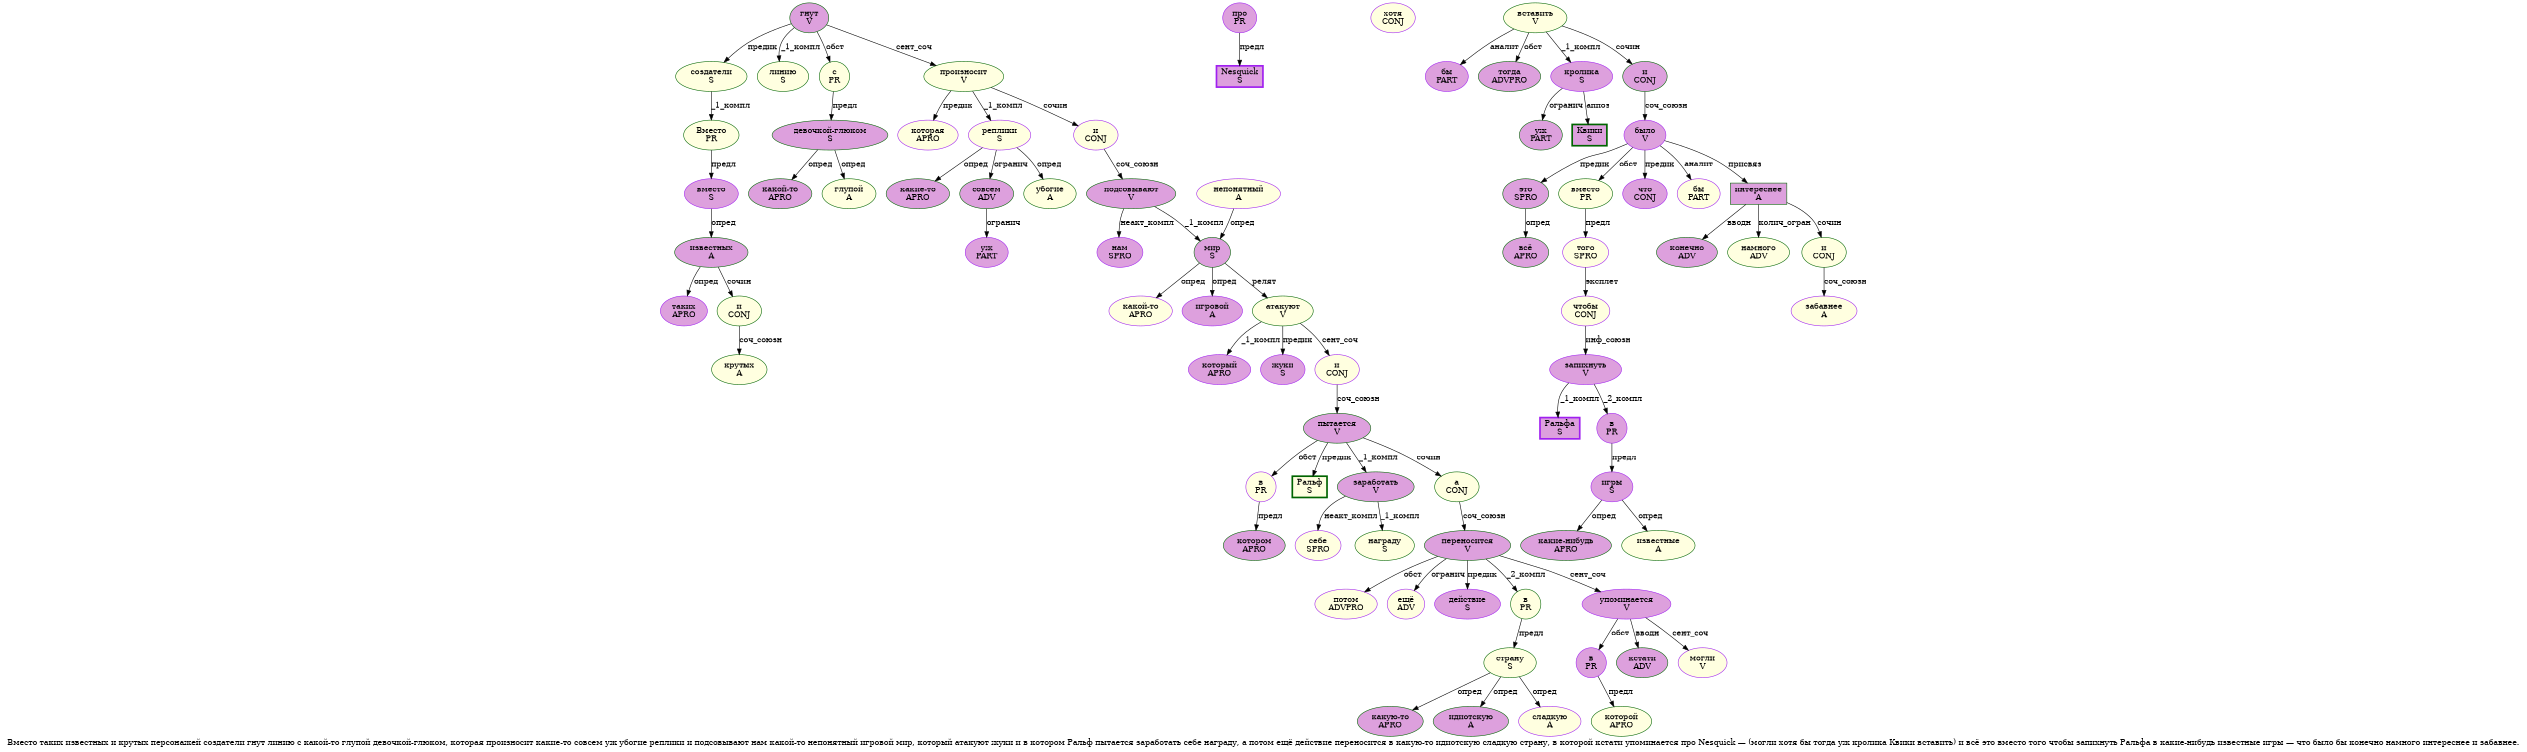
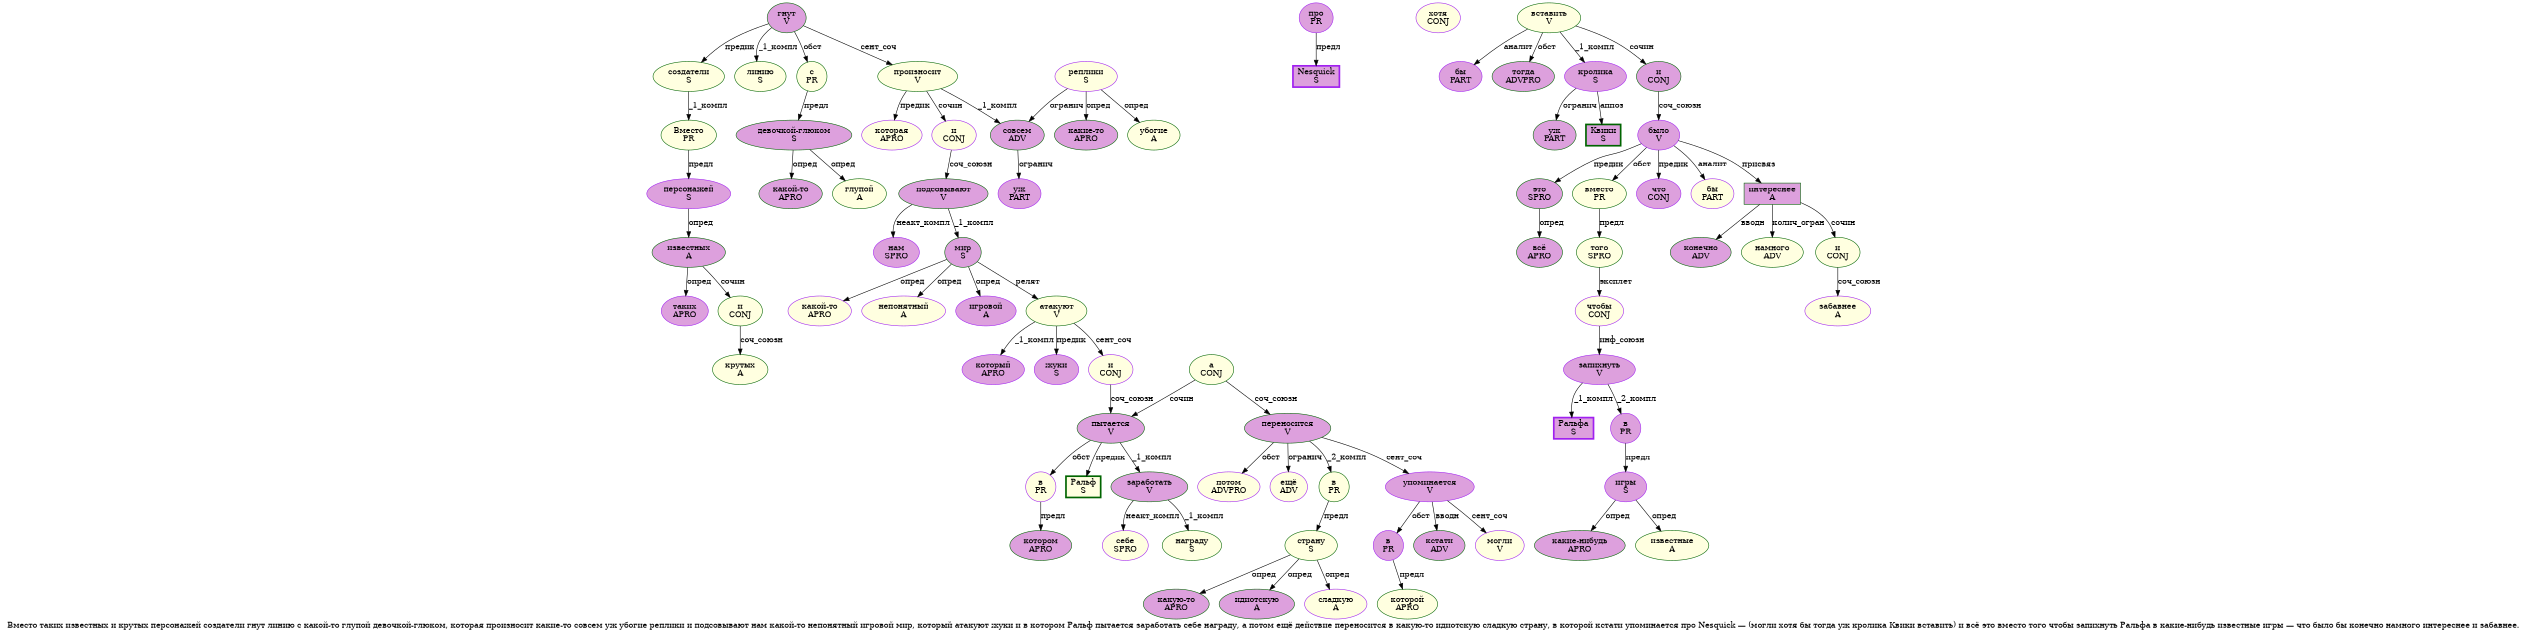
(980, 103) -> (969, 104)
(711, 194) -> (689, 194)
(1229, 221) -> (937, 278)
(1586, 252) -> (1599, 252)
(1401, 454) -> (1166, 397)
(1468, 604) -> none
